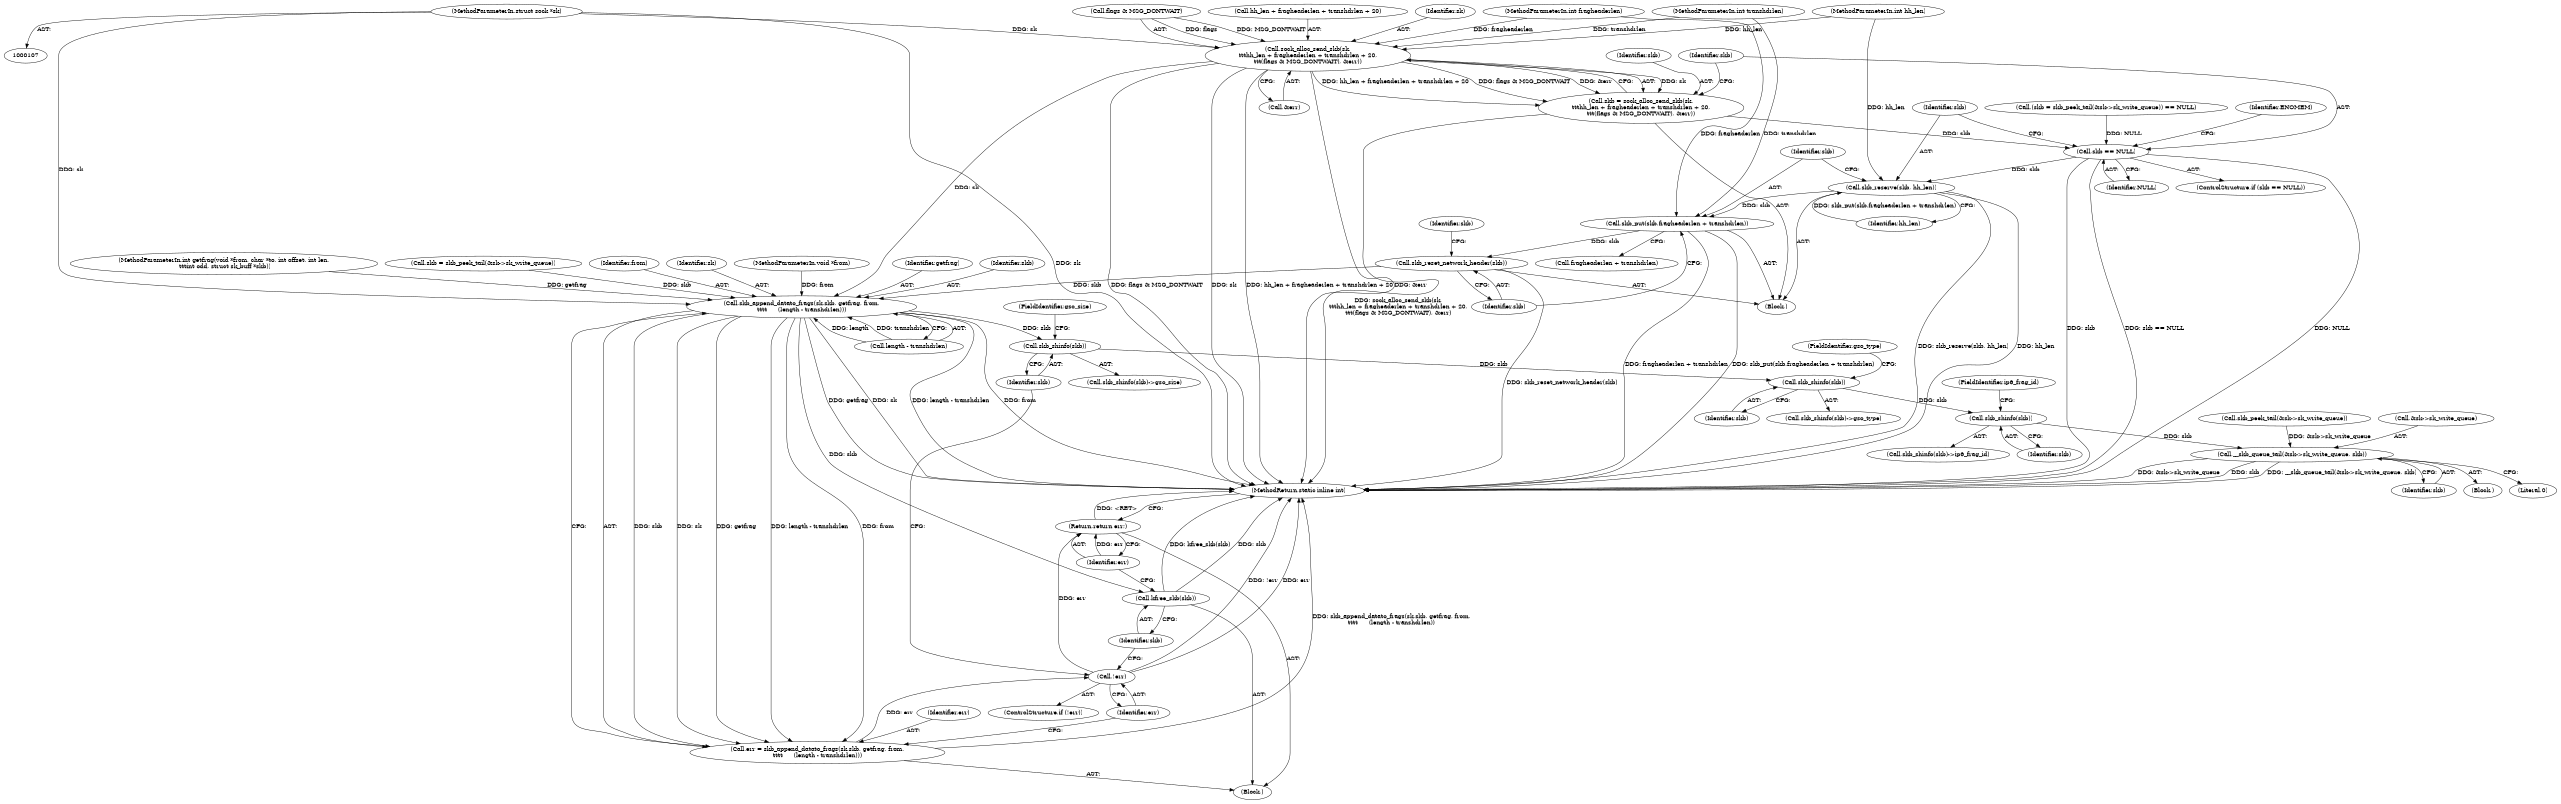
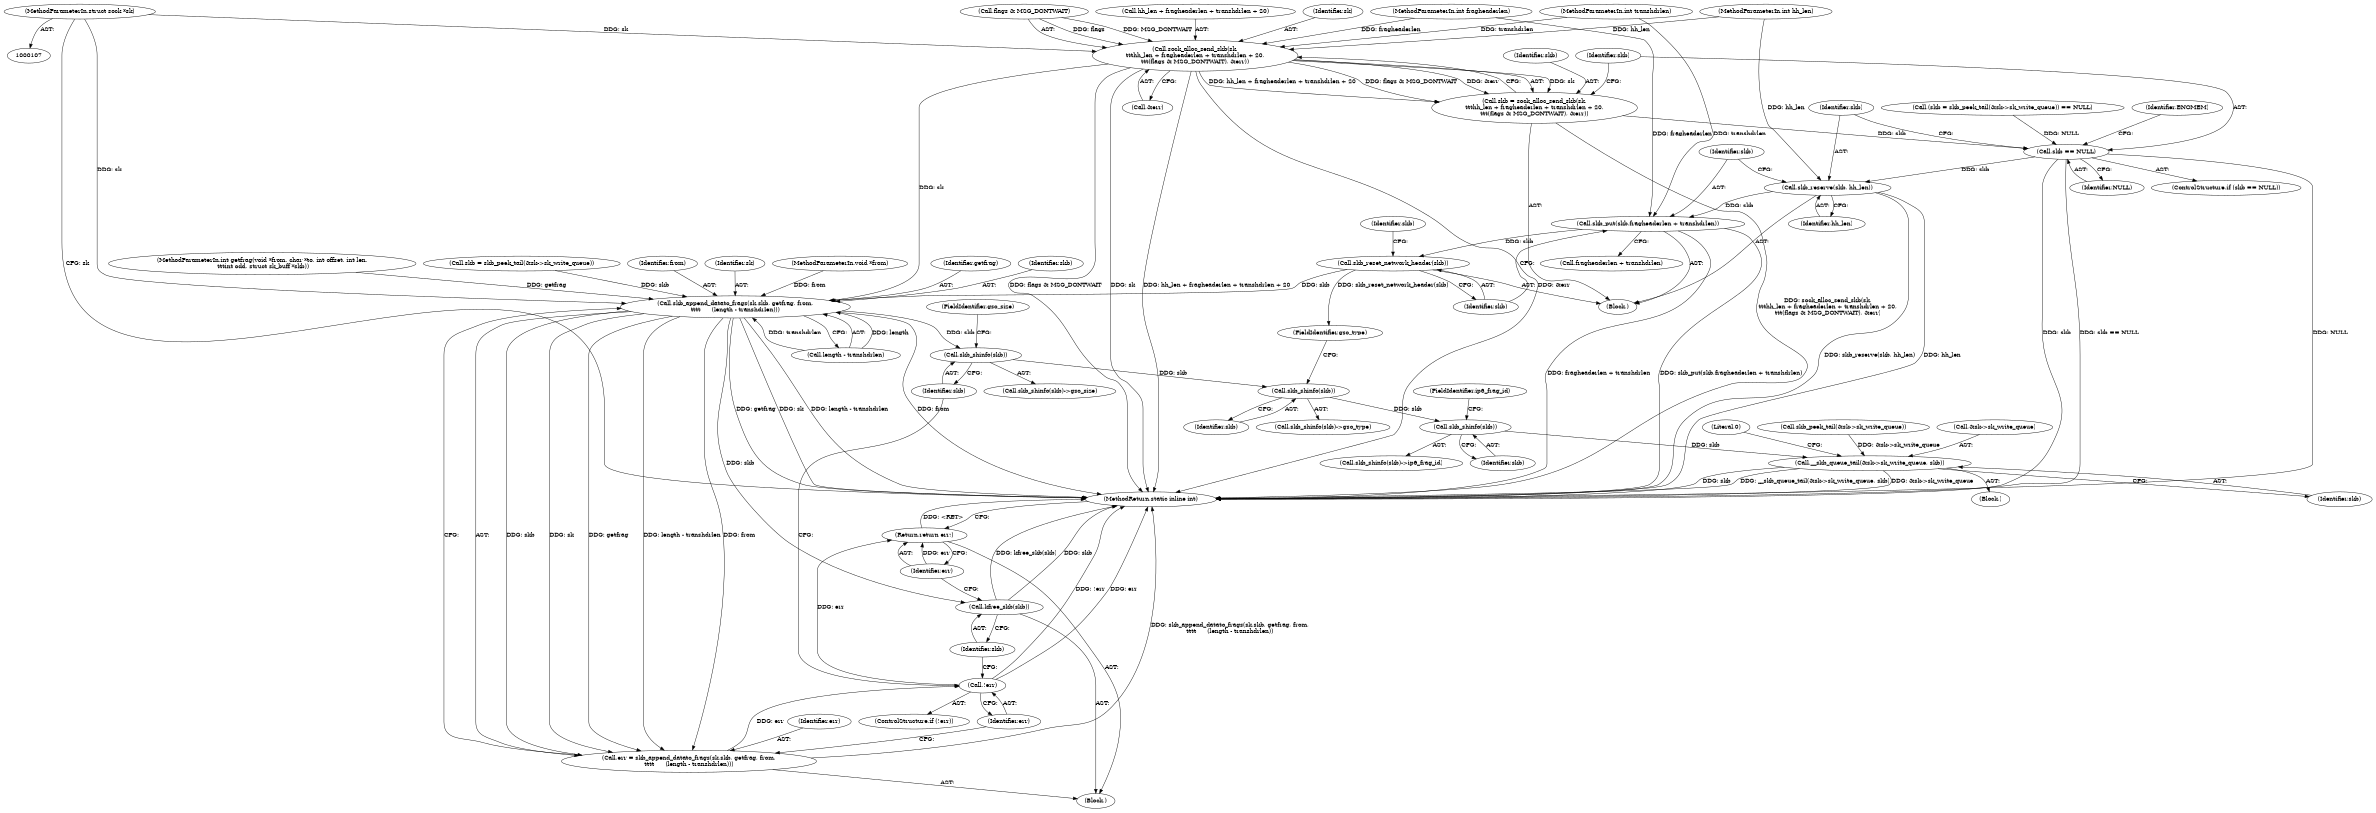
(1885, 206) -> (1824, 206)
(1068, 264) -> (77, 264)
(1502, 421) -> (1333, 290)
(2453, 464) -> (1790, 444)
